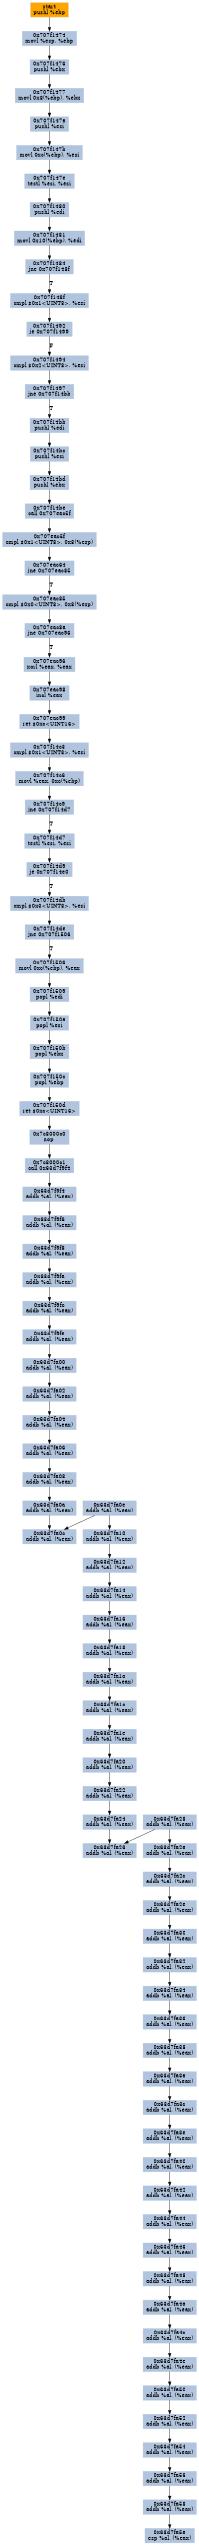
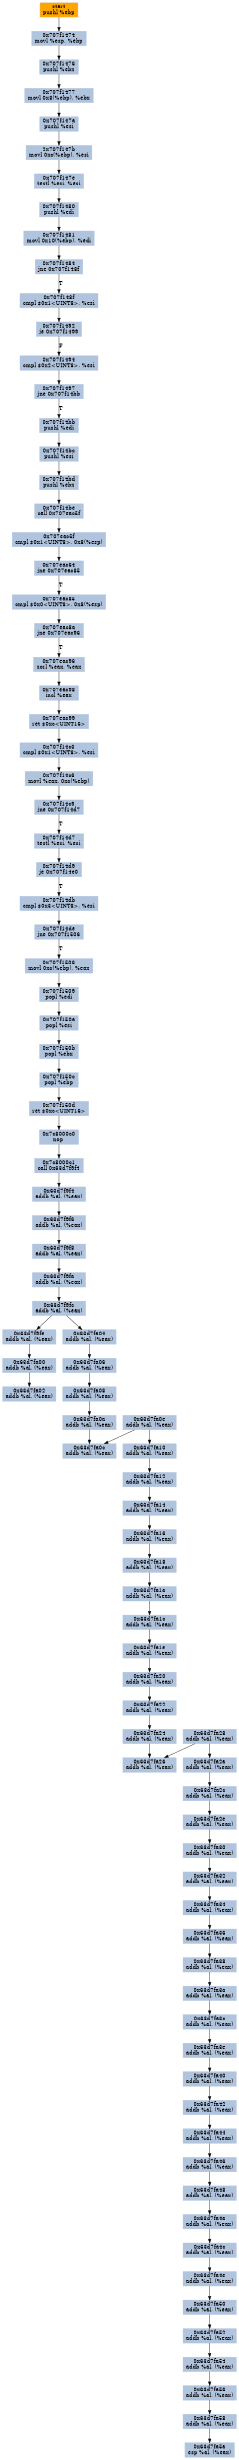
(49, 153) -> (59, 153)
(49, 1406) -> (73, 1321)
